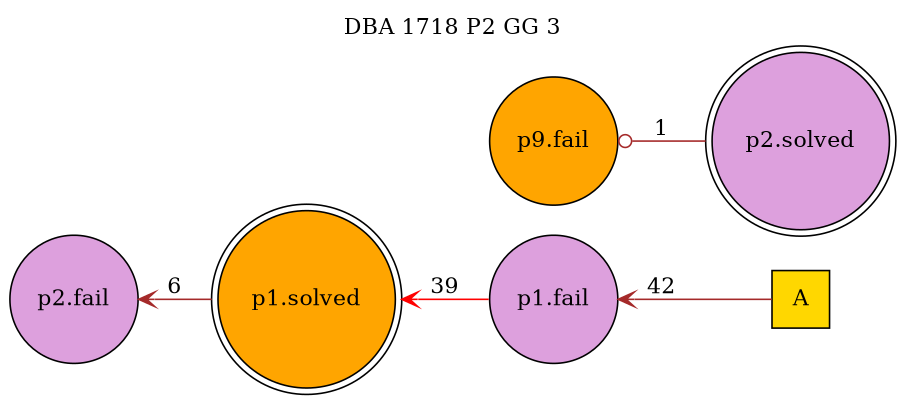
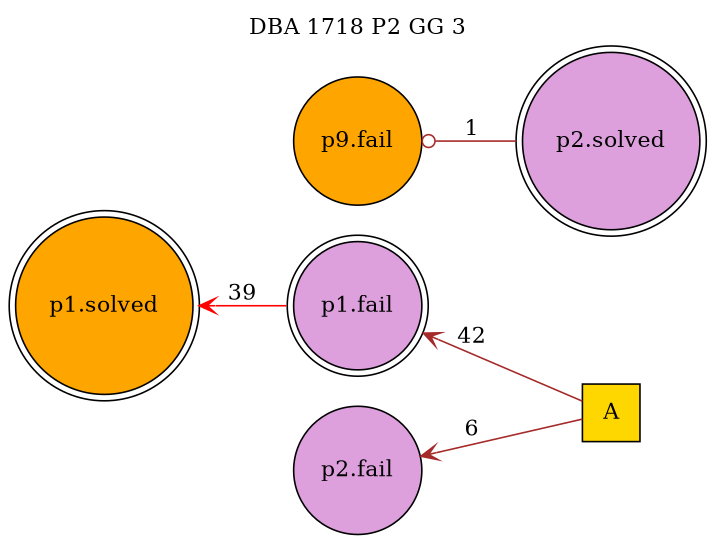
(183, 299) -> (509, 436)
(554, 299) -> (358, 306)
